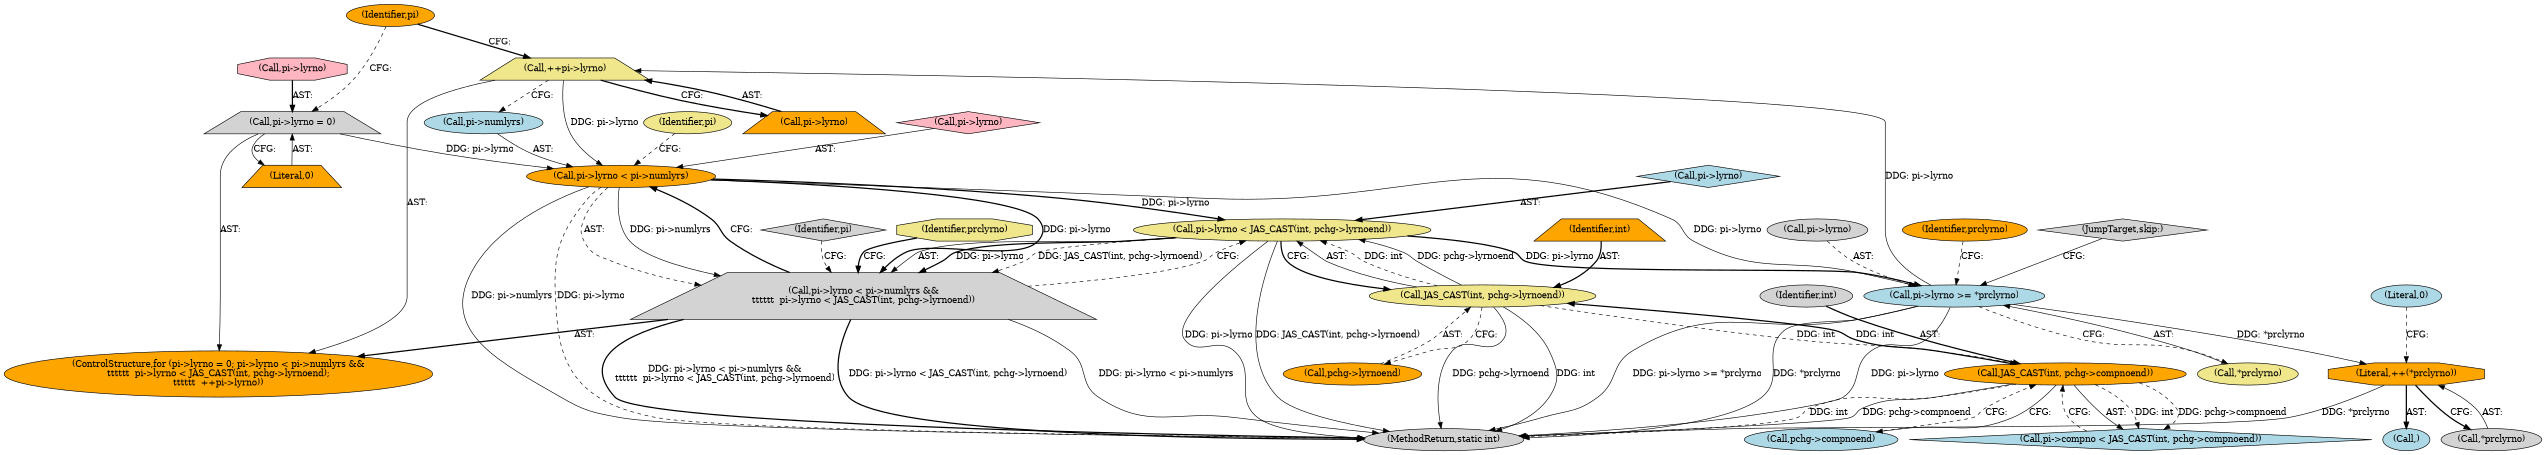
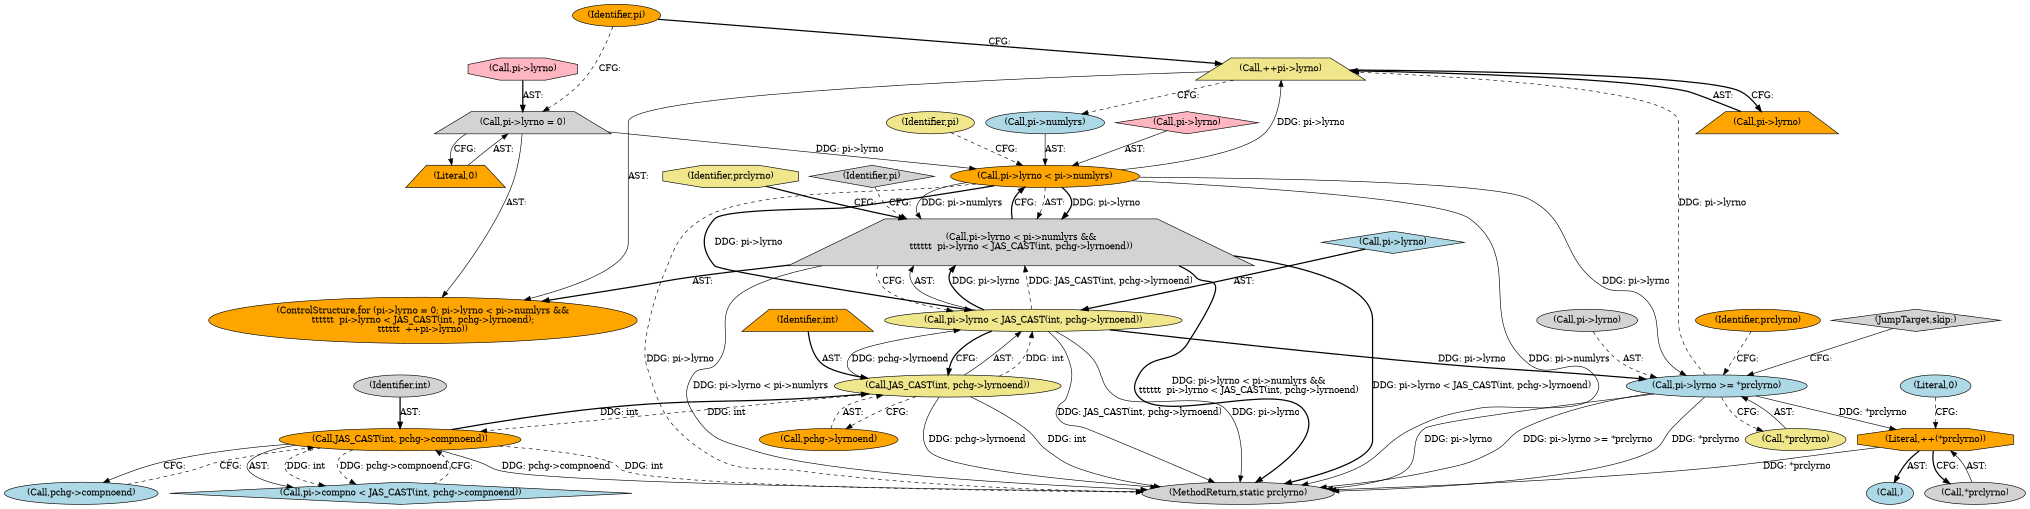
(1356, 86) -> (1651, 104)
(567, 127) -> (1220, 153)
(1444, 440) -> (1238, 493)
